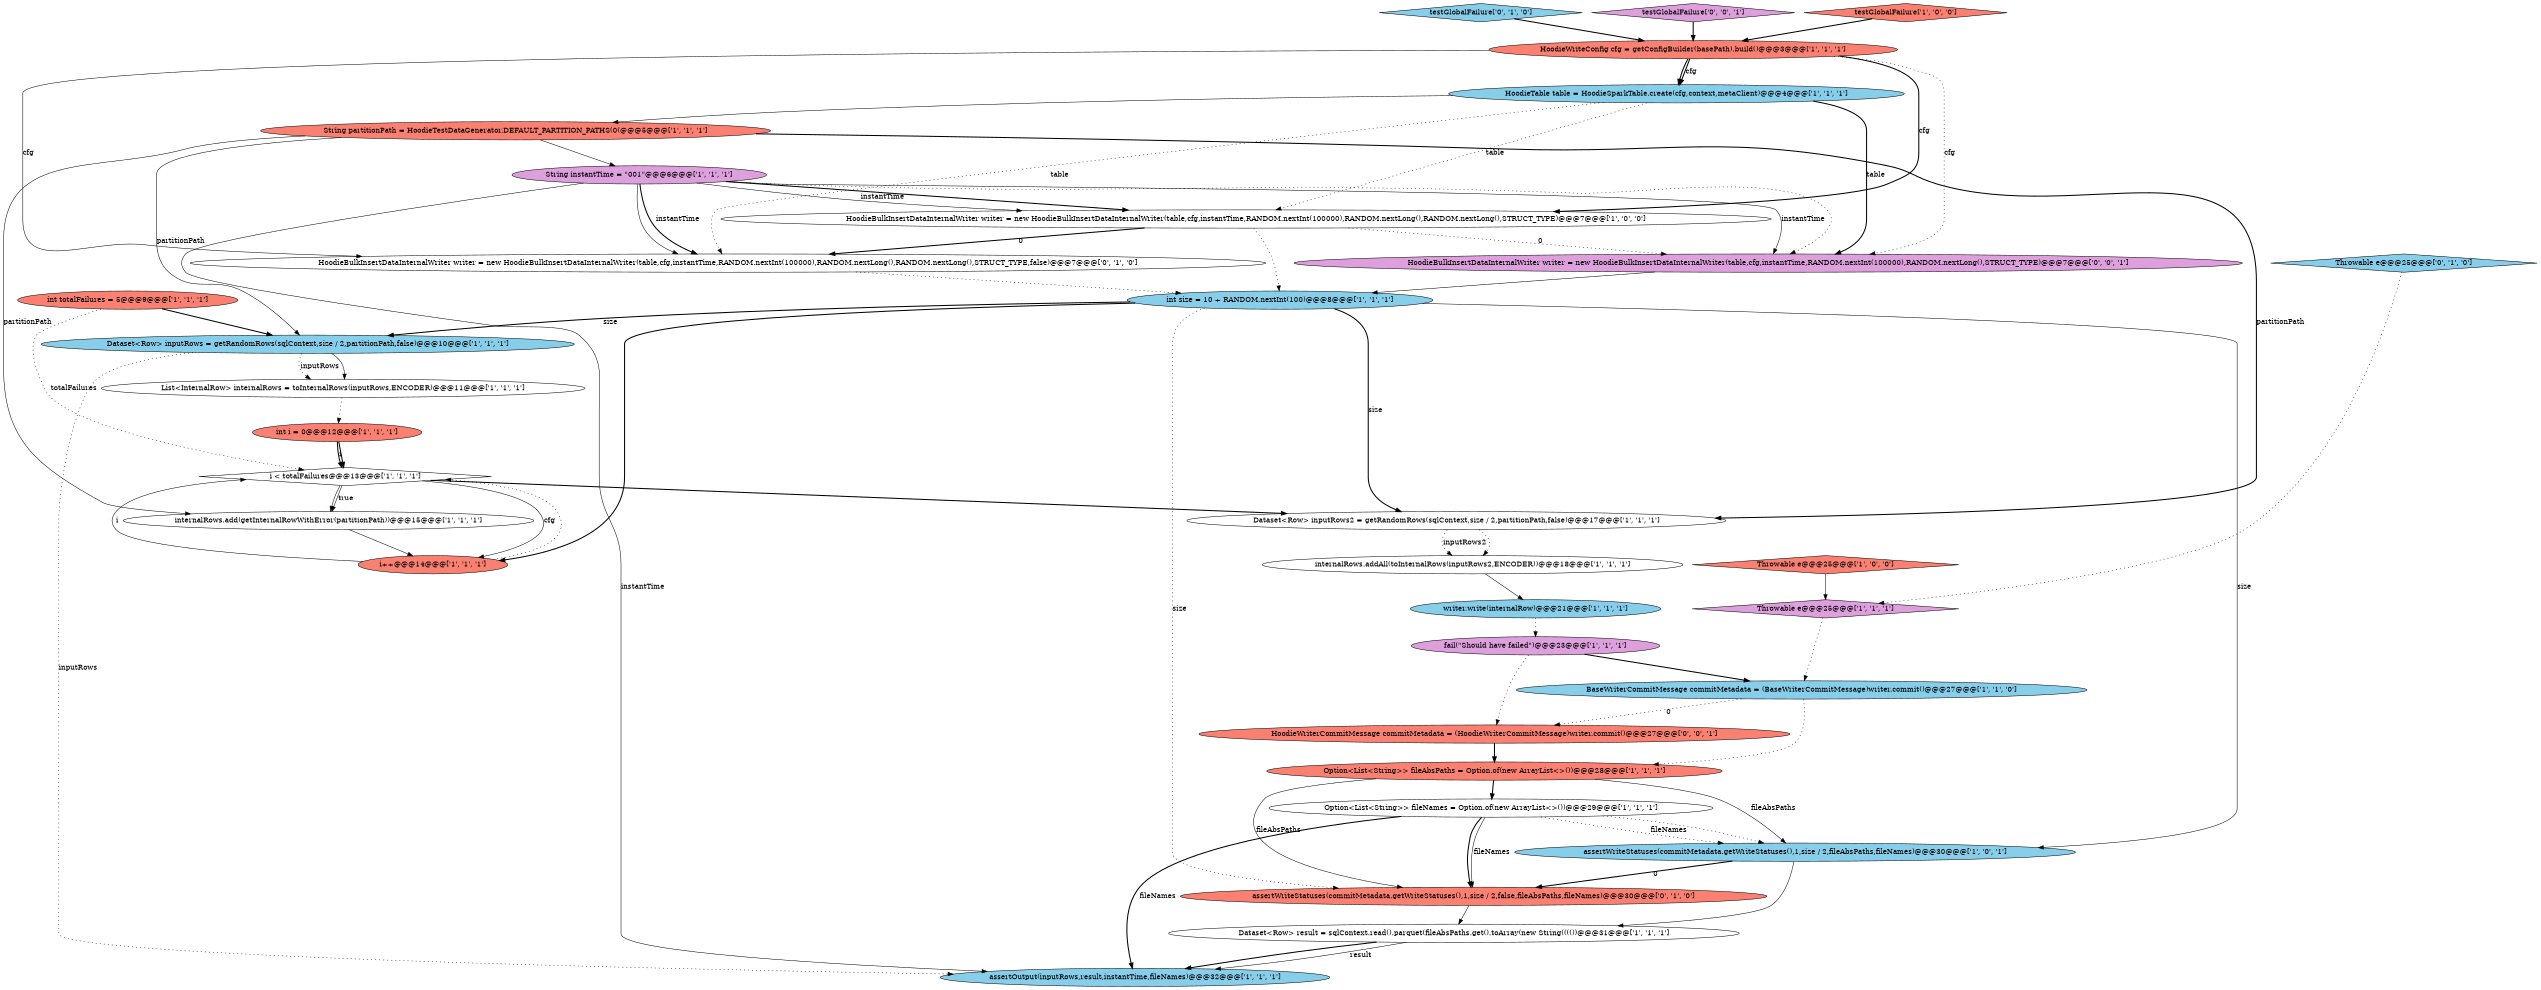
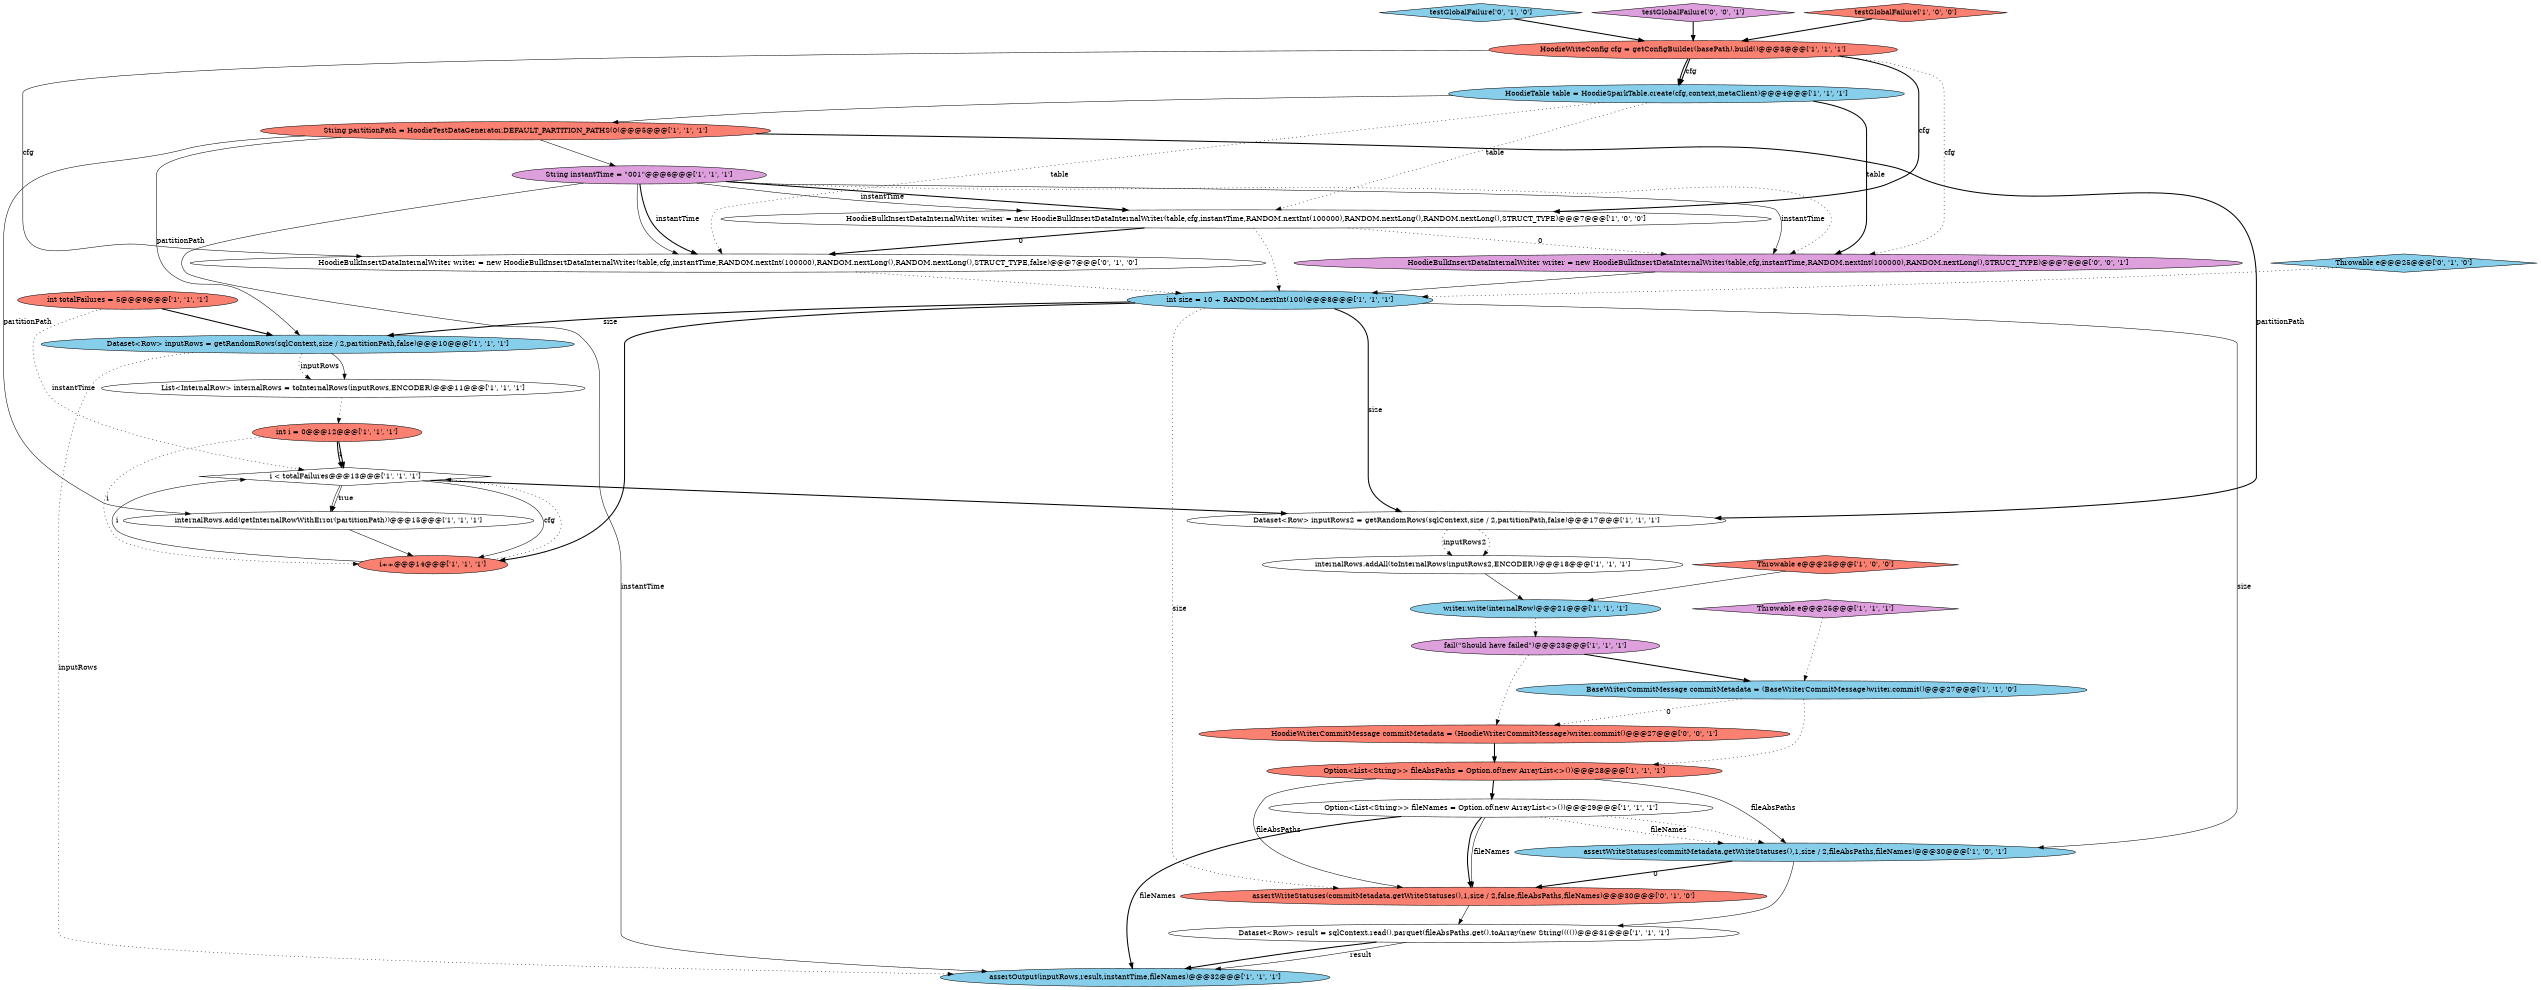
(74, 388) -> (74, 388)
none -> (125, 543)
(2217, 543) -> (1882, 285)
(1826, 584) -> (1689, 585)
